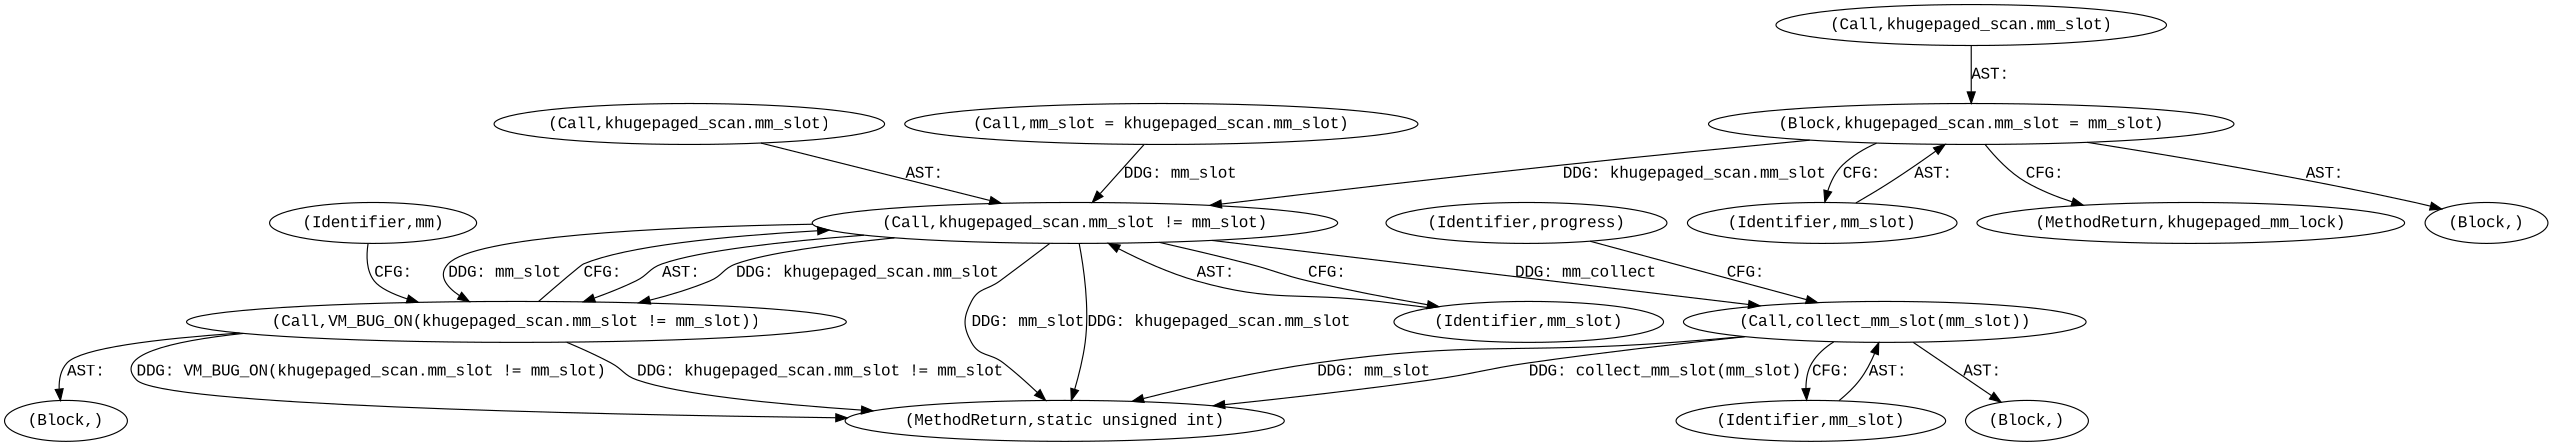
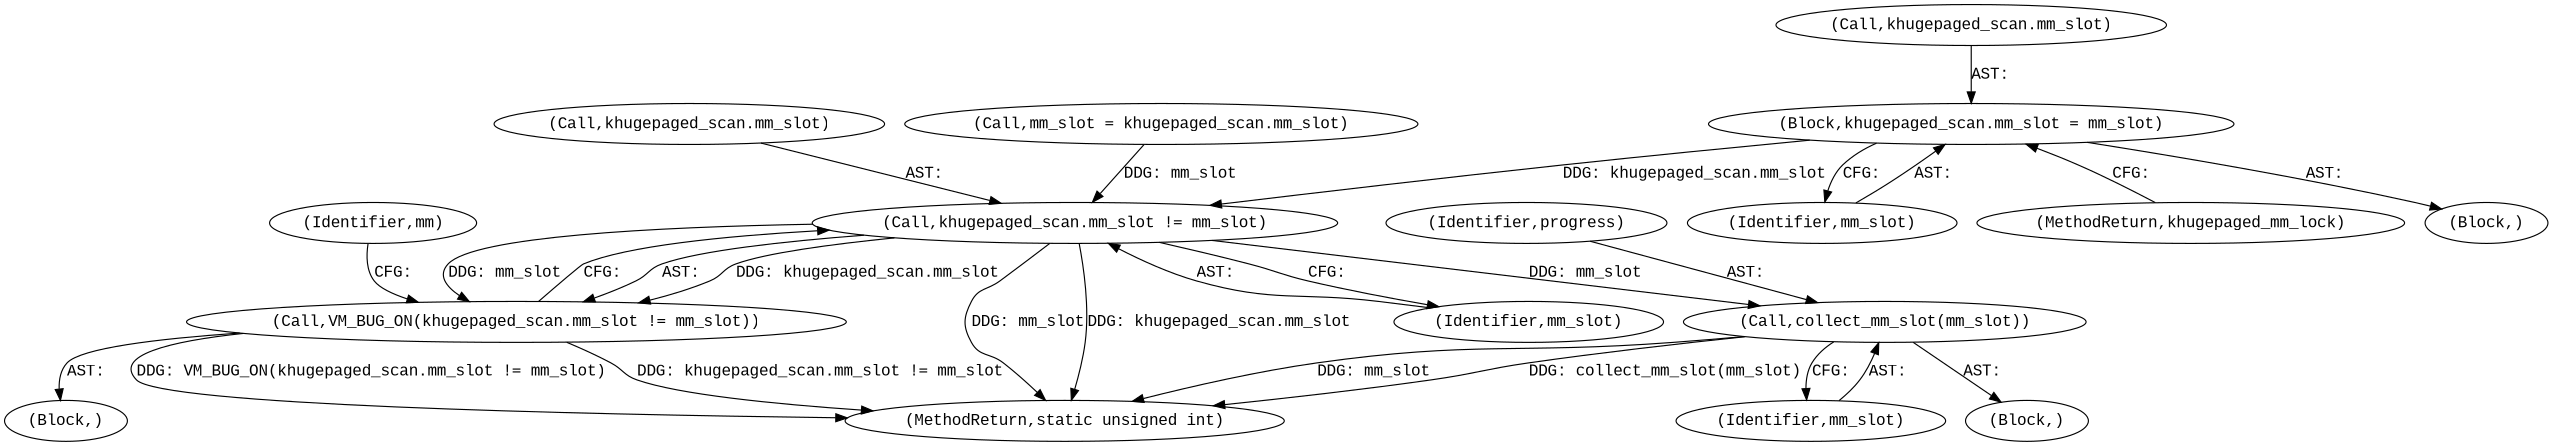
(2024, 181) -> (2097, 173)
(1586, 272) -> (1586, 272)
(1751, 272) -> (1751, 272)
